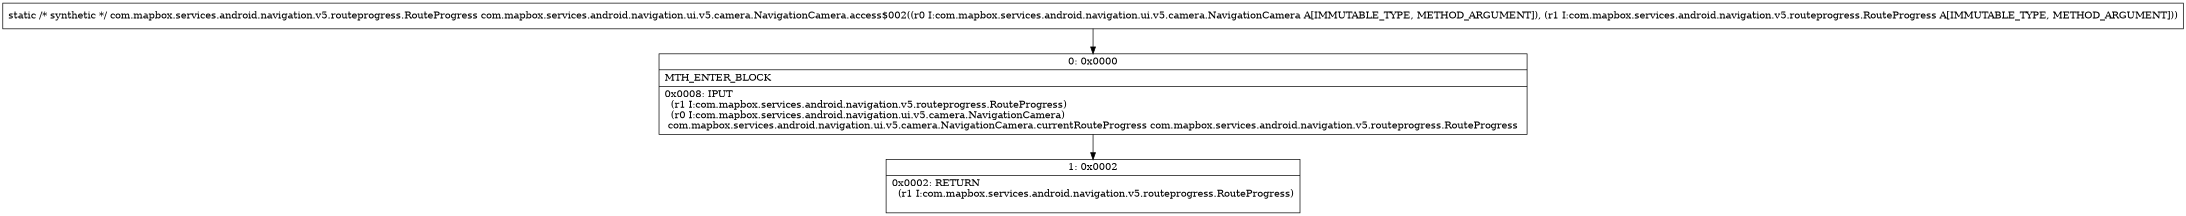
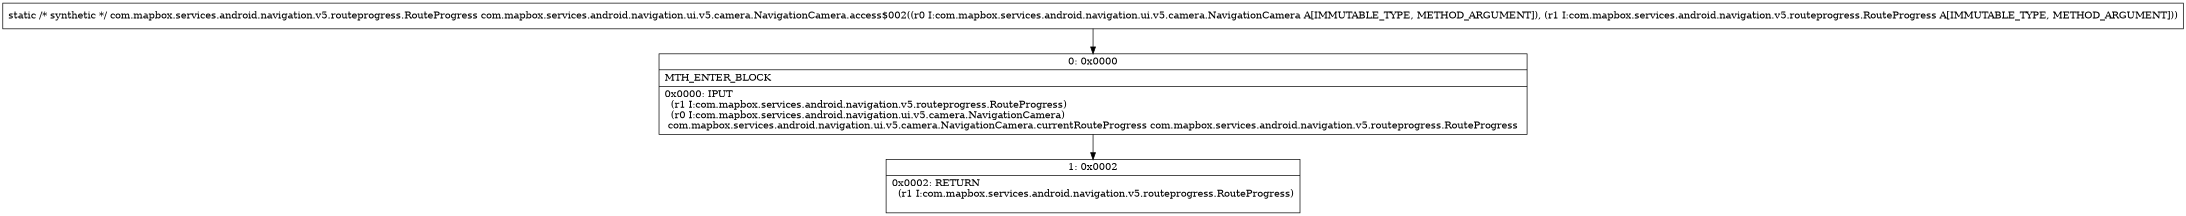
(702, 94) -> (702, 94)
